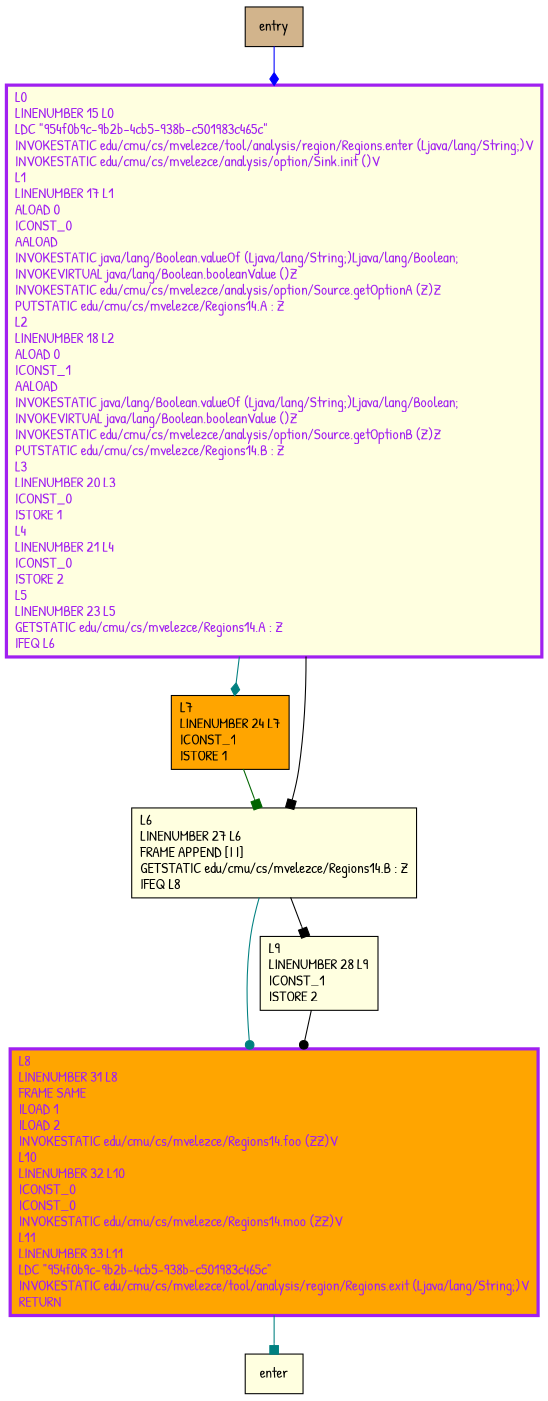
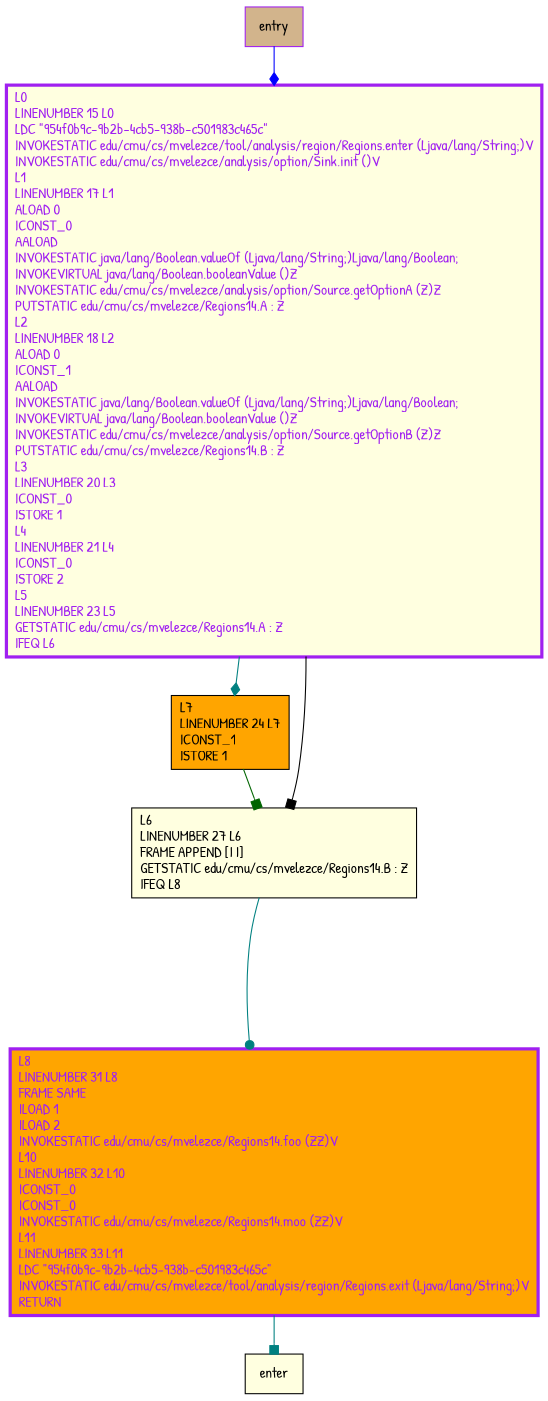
(274, 27) -> (274, 27)
(319, 973) -> none
